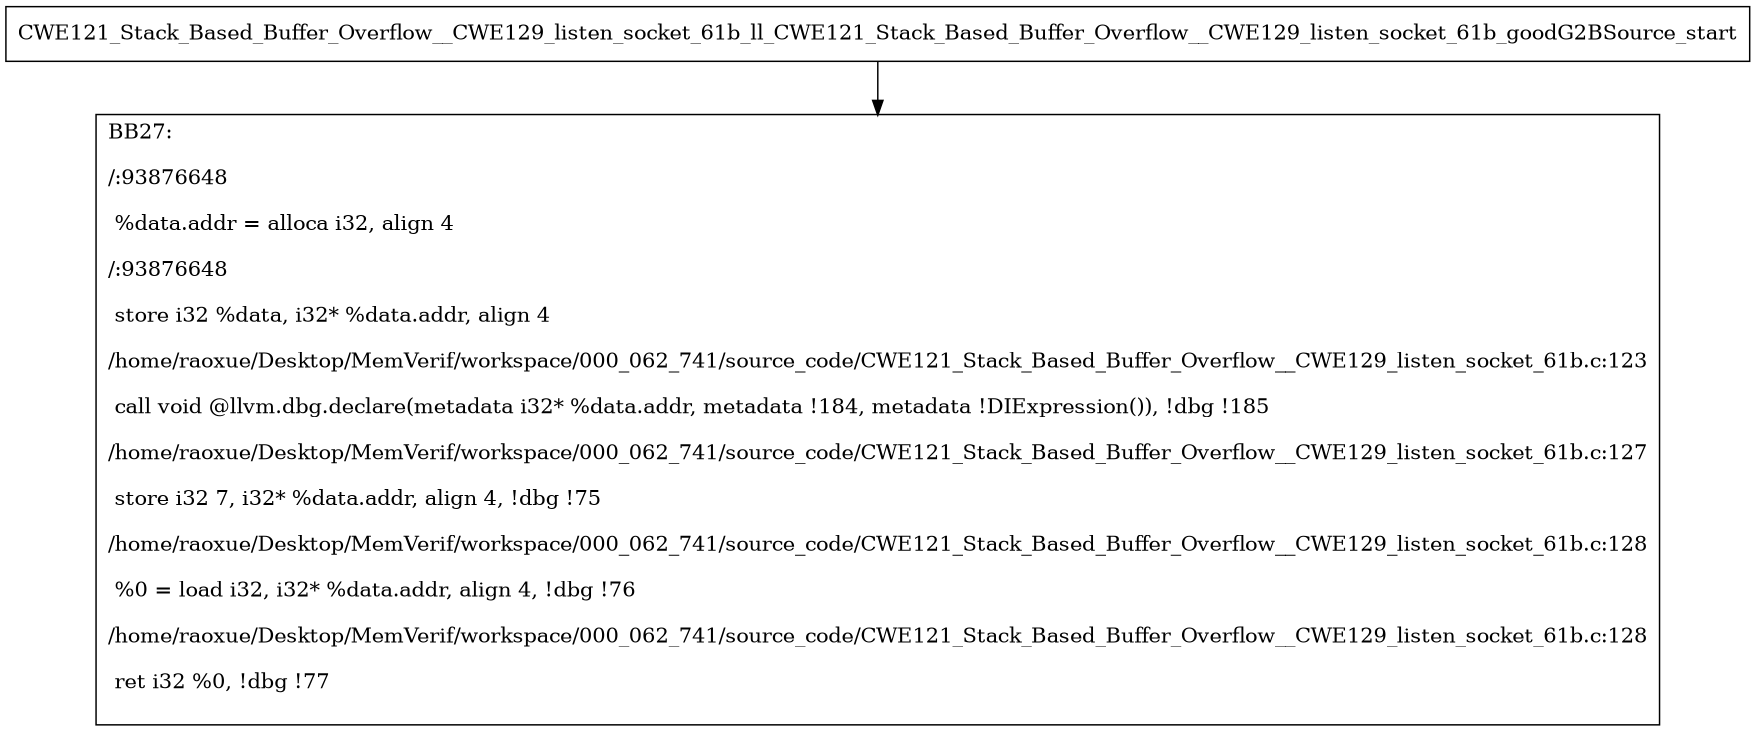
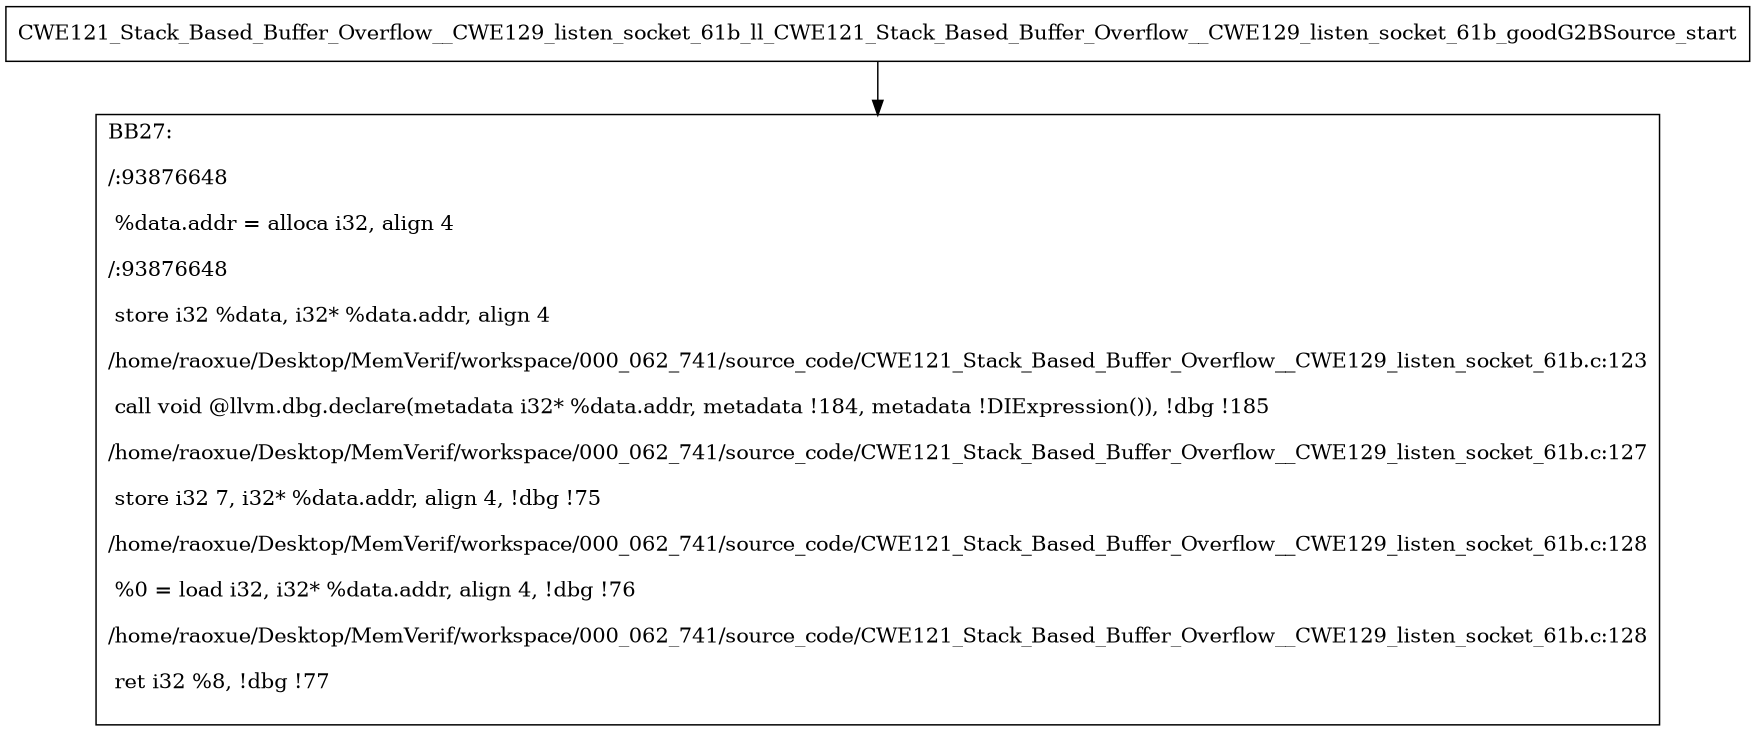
(219, 682) -> (219, 682)
